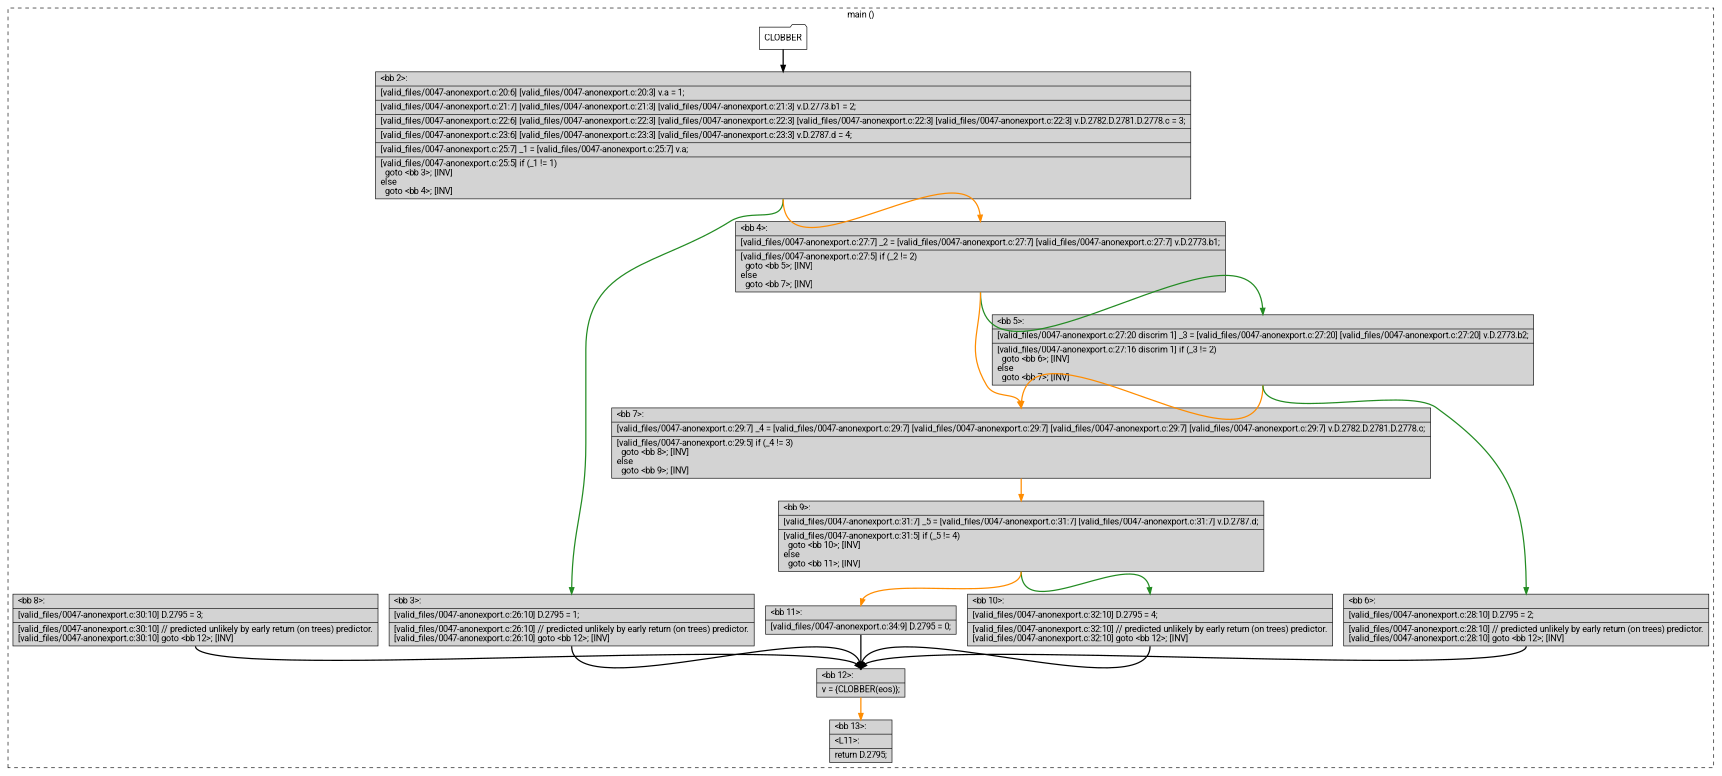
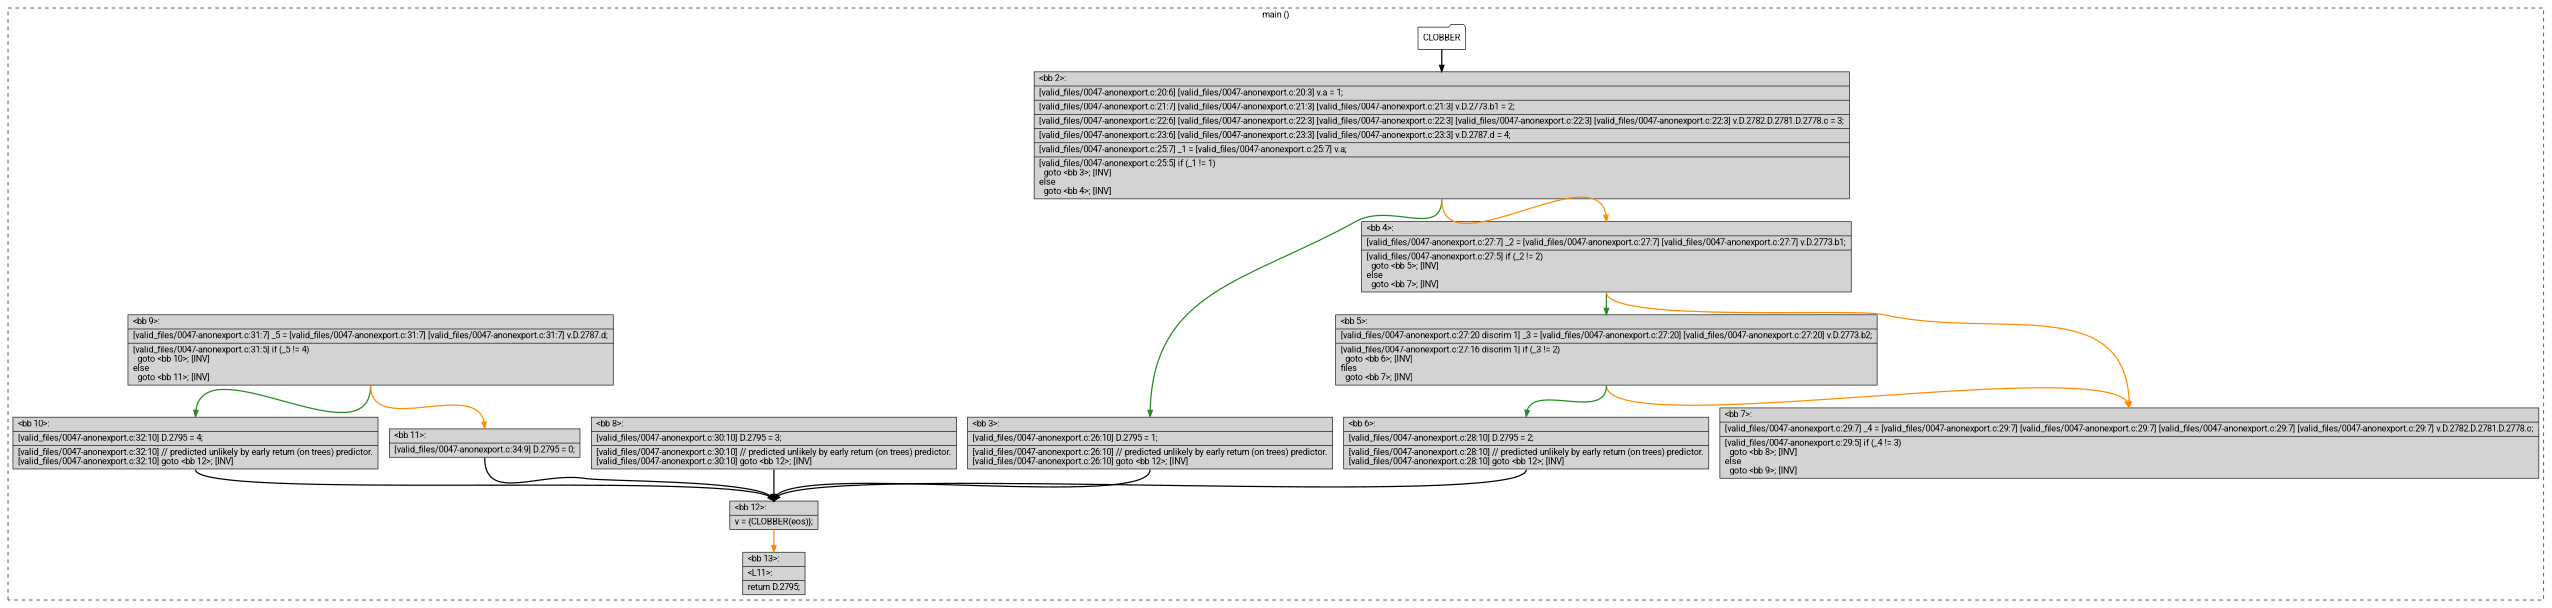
(1005, 368) -> (1349, 368)
(1021, 487) -> none
